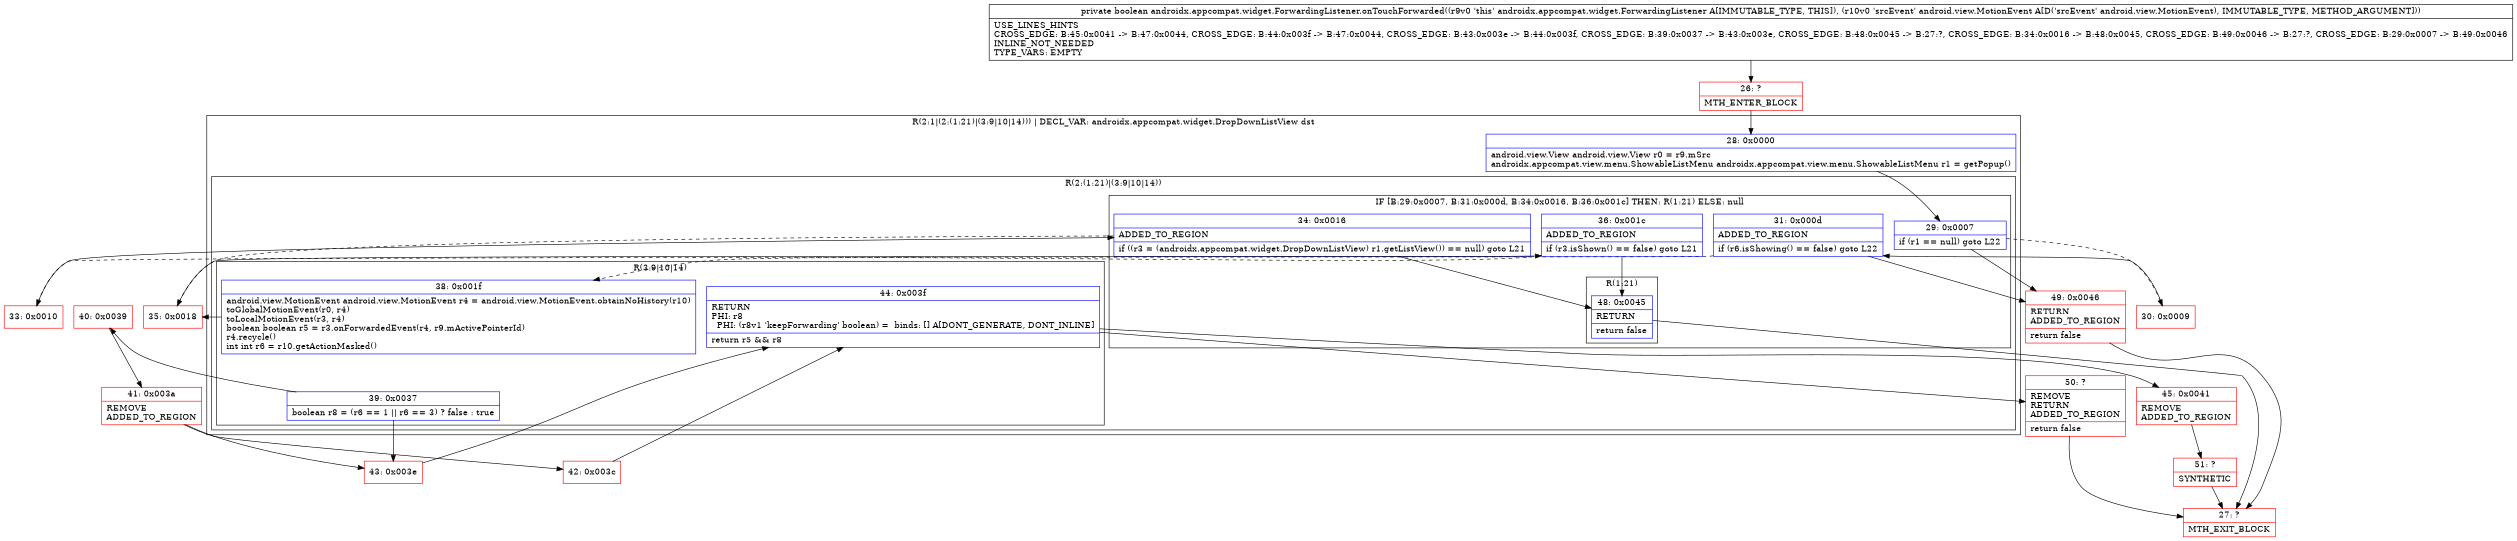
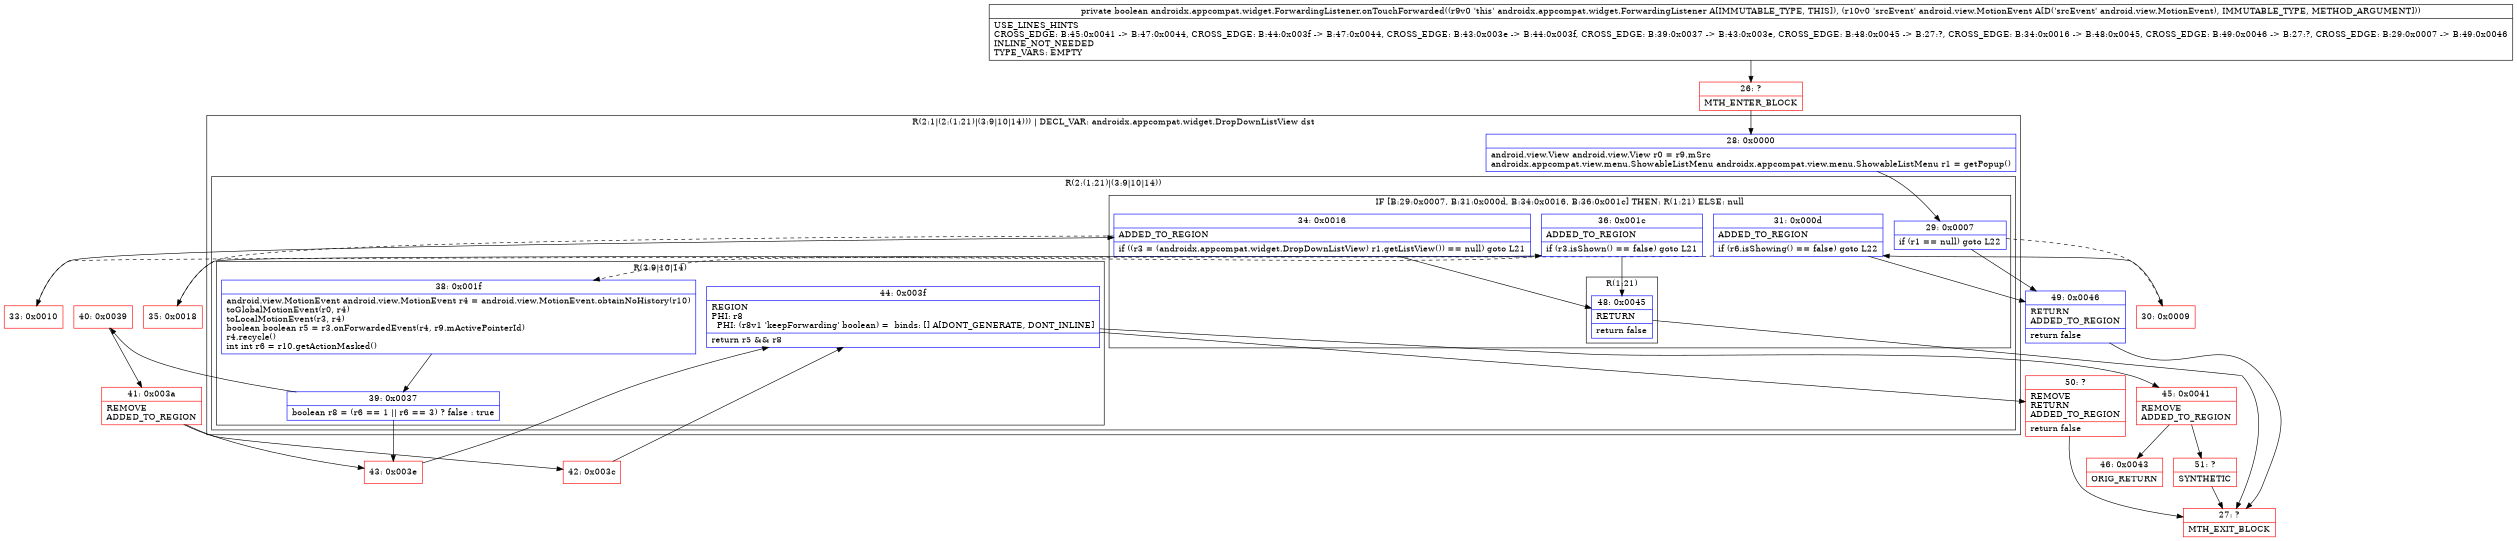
(731, 307) -> (730, 307)
(215, 317) -> (419, 370)
(2076, 317) -> (2076, 317)
none -> (2125, 472)
